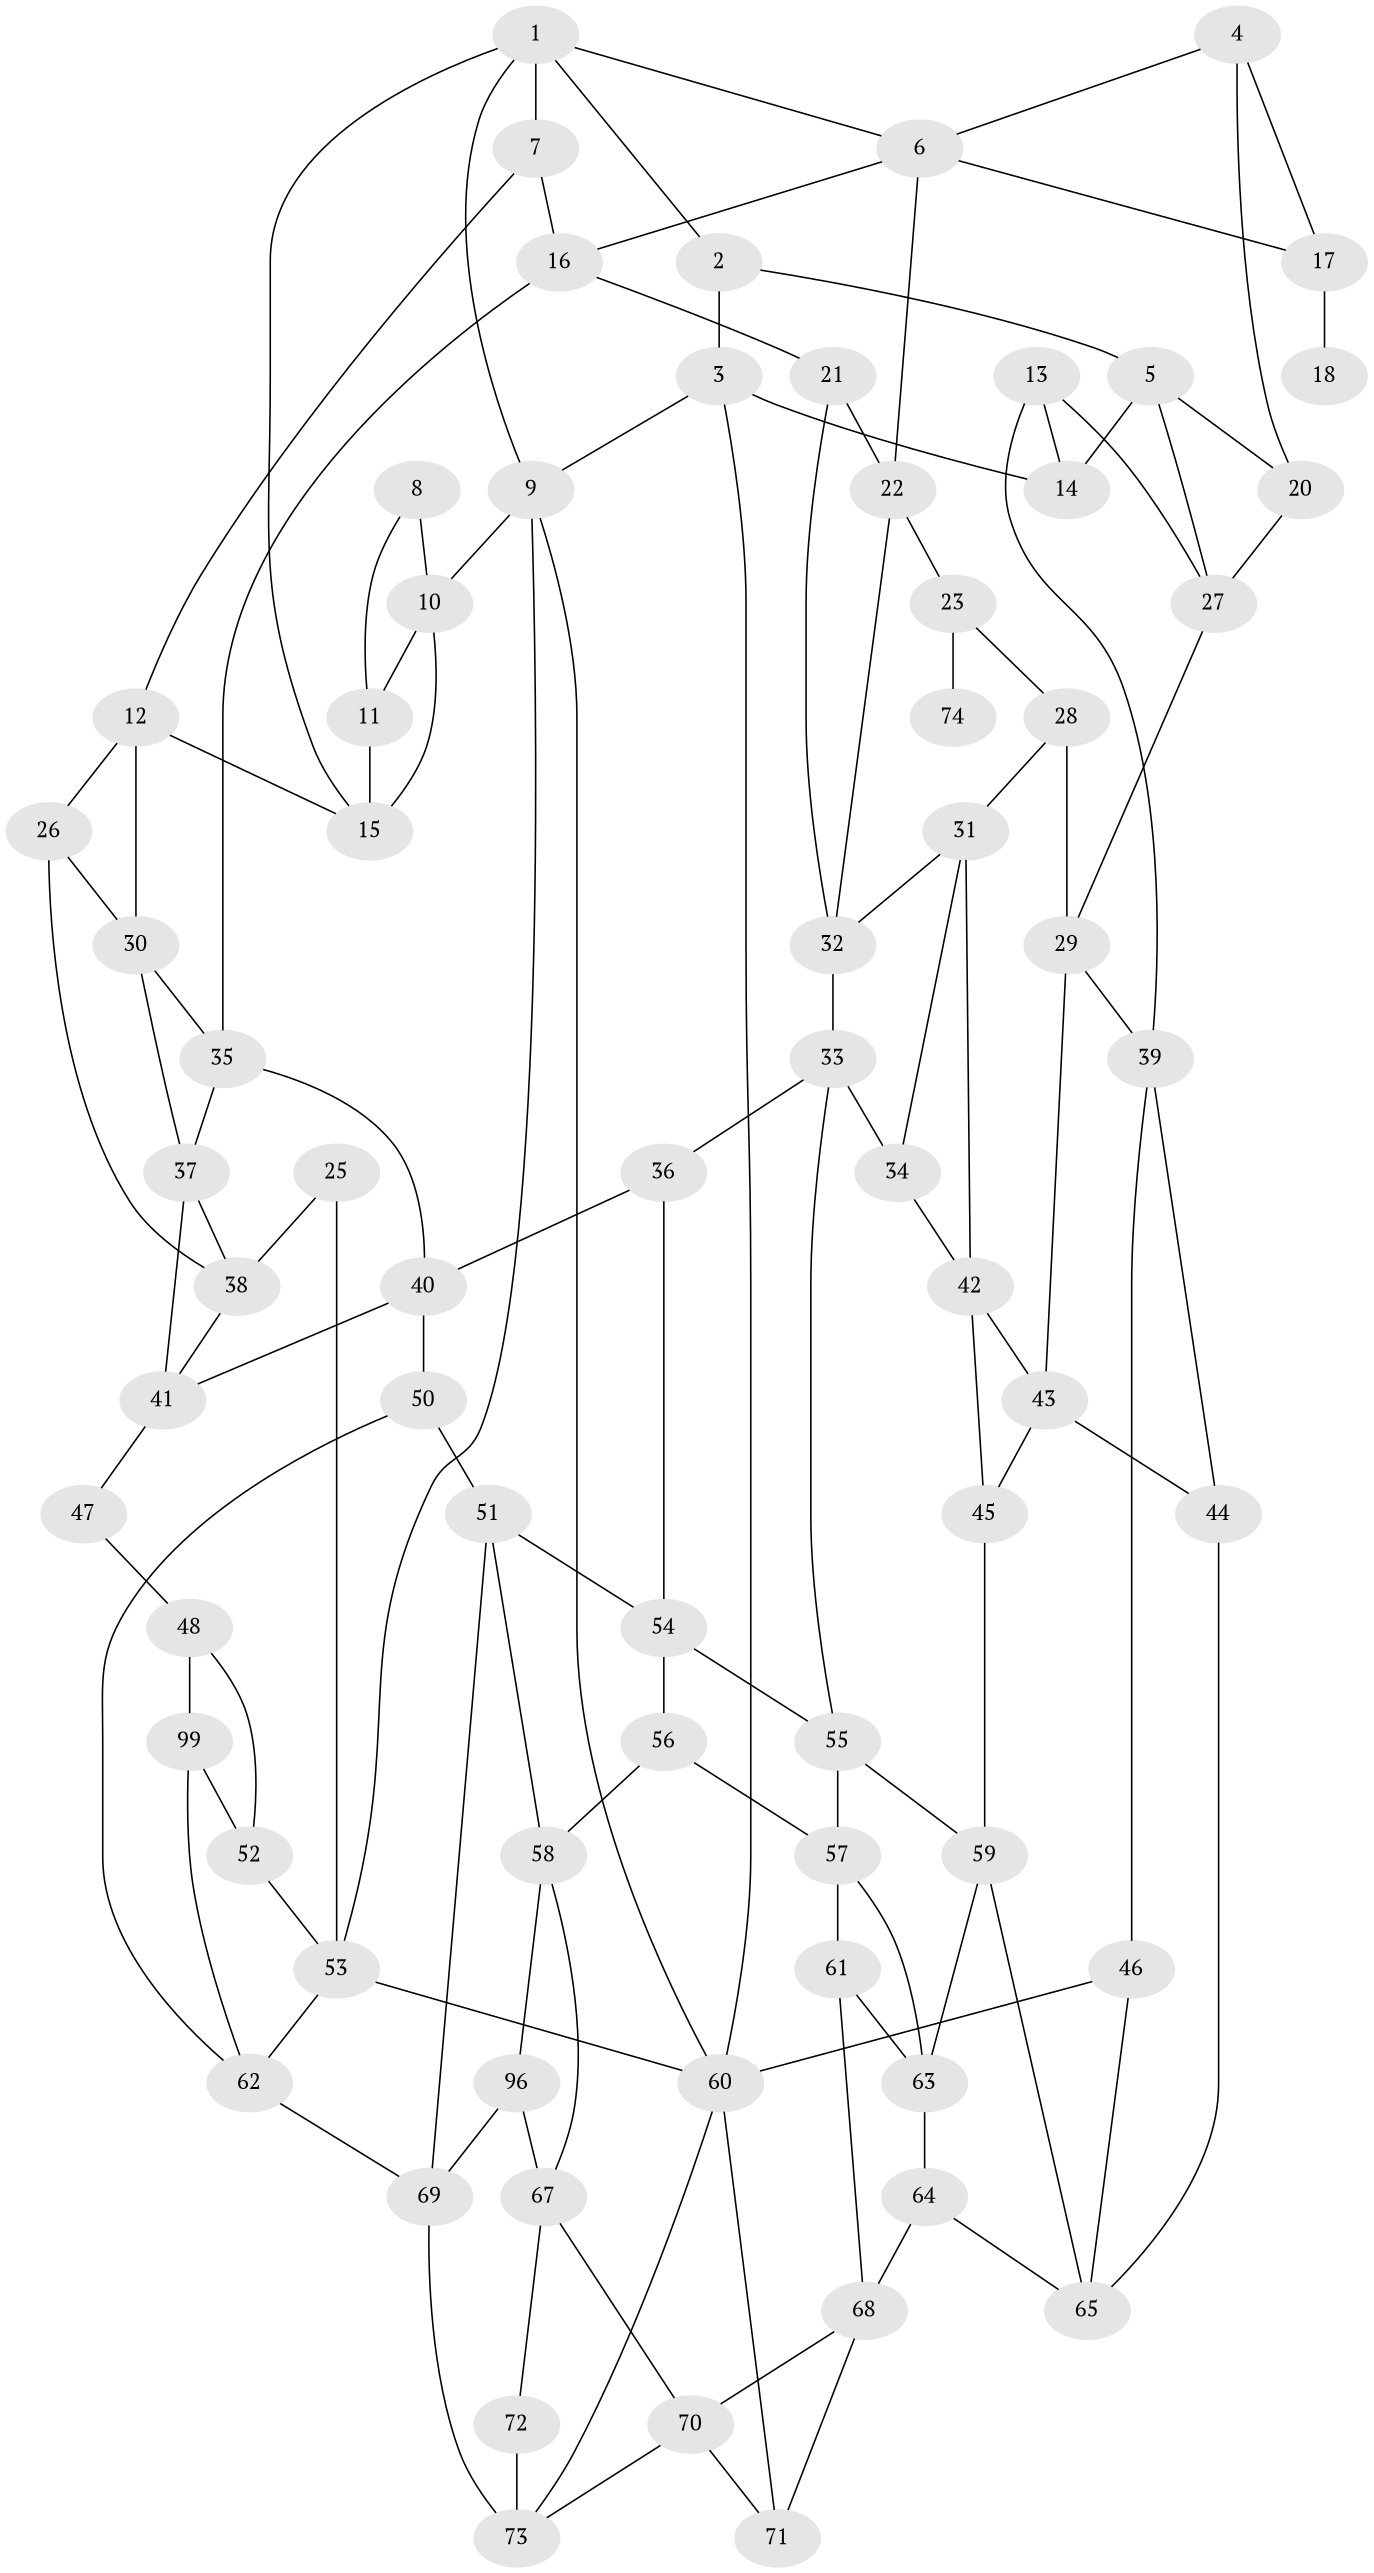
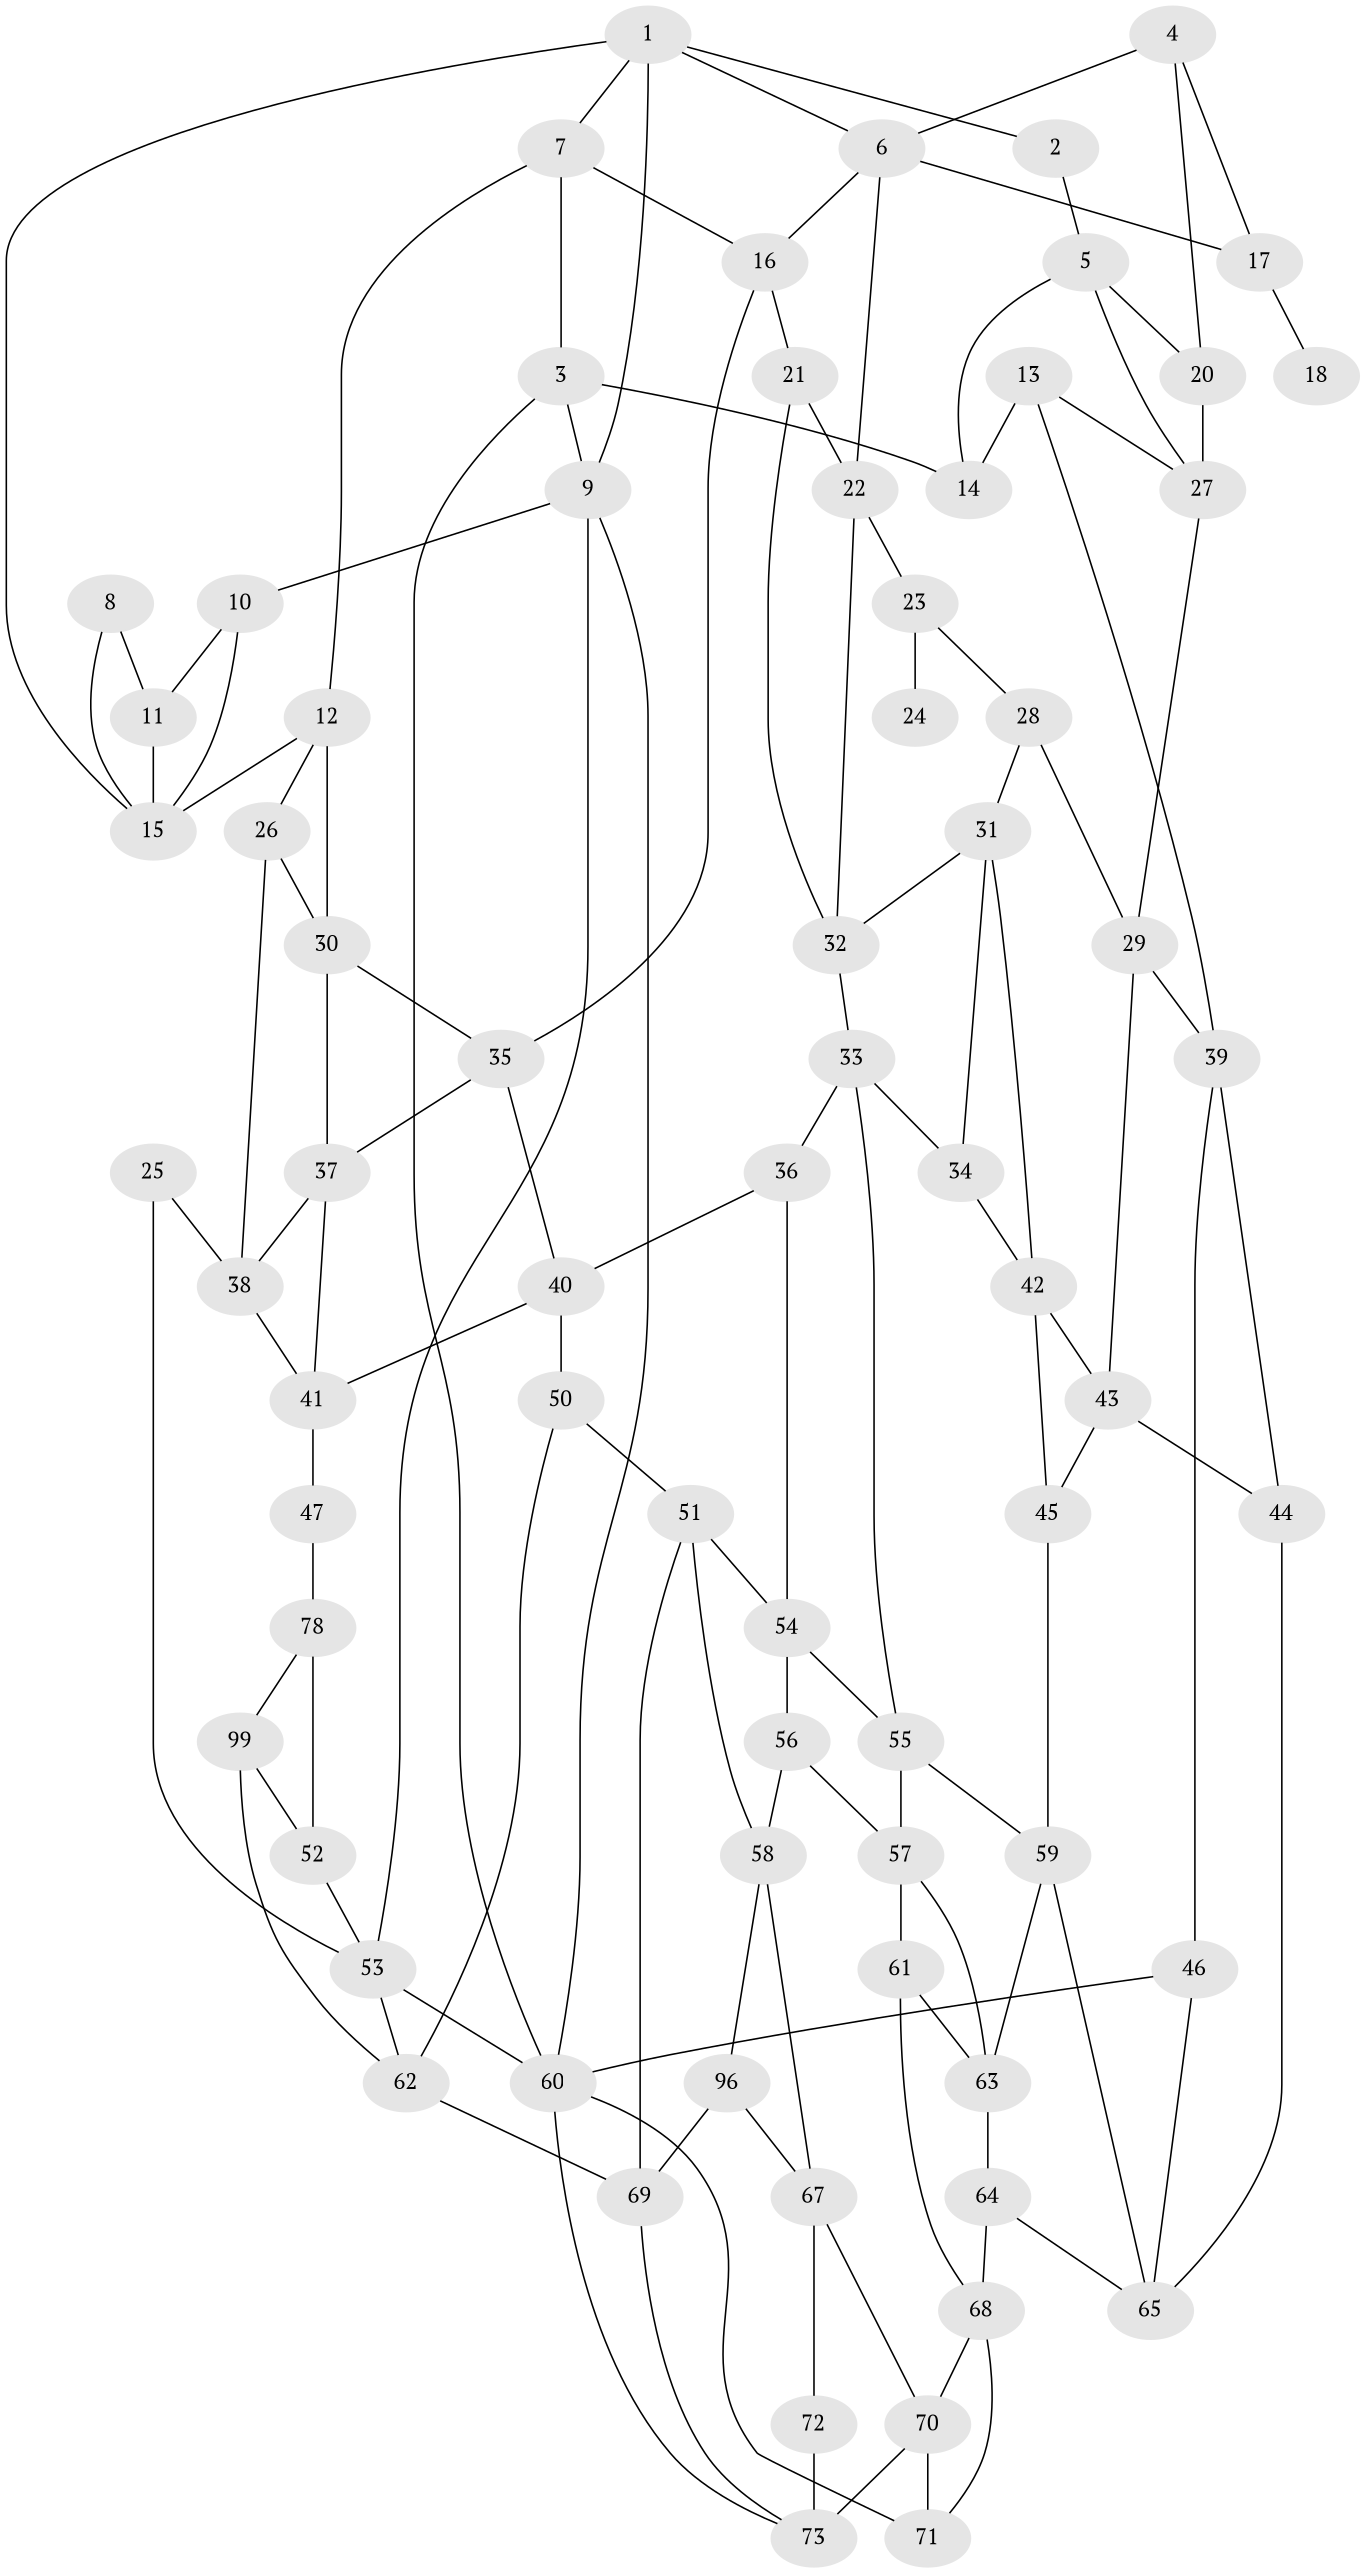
(719, 314) -> (561, 262)
(424, 547) -> (92, 724)
(953, 718) -> (915, 718)
(190, 1628) -> (313, 1628)
